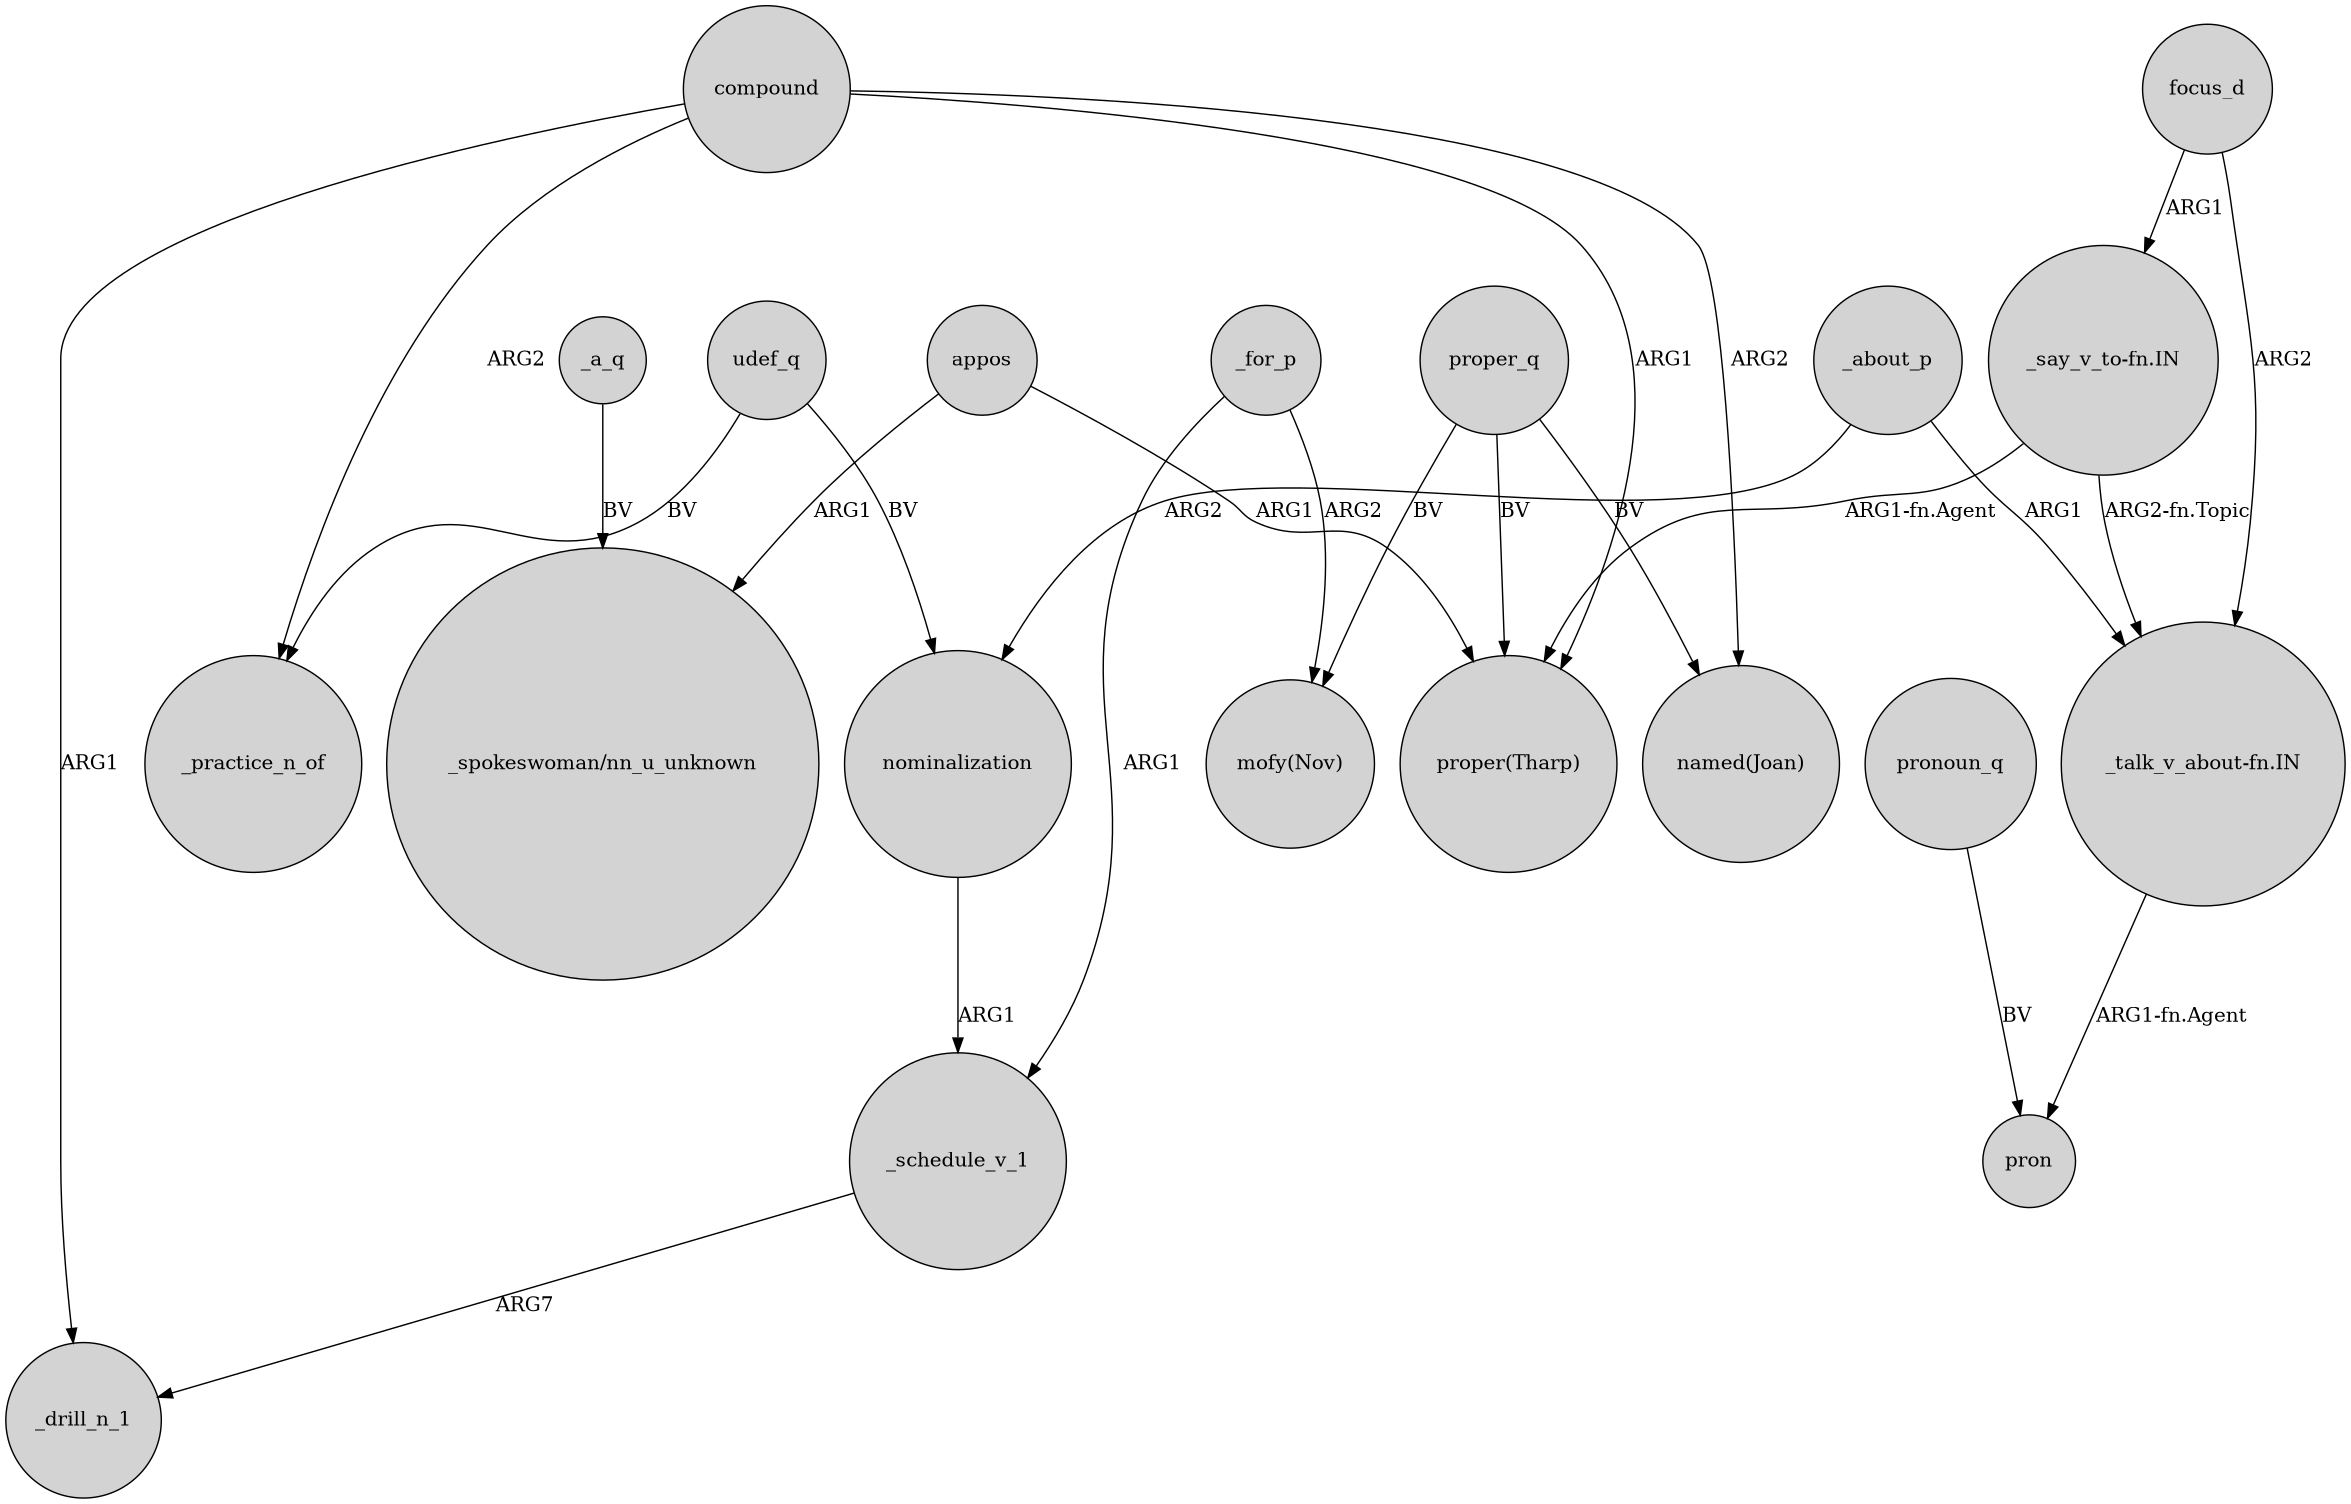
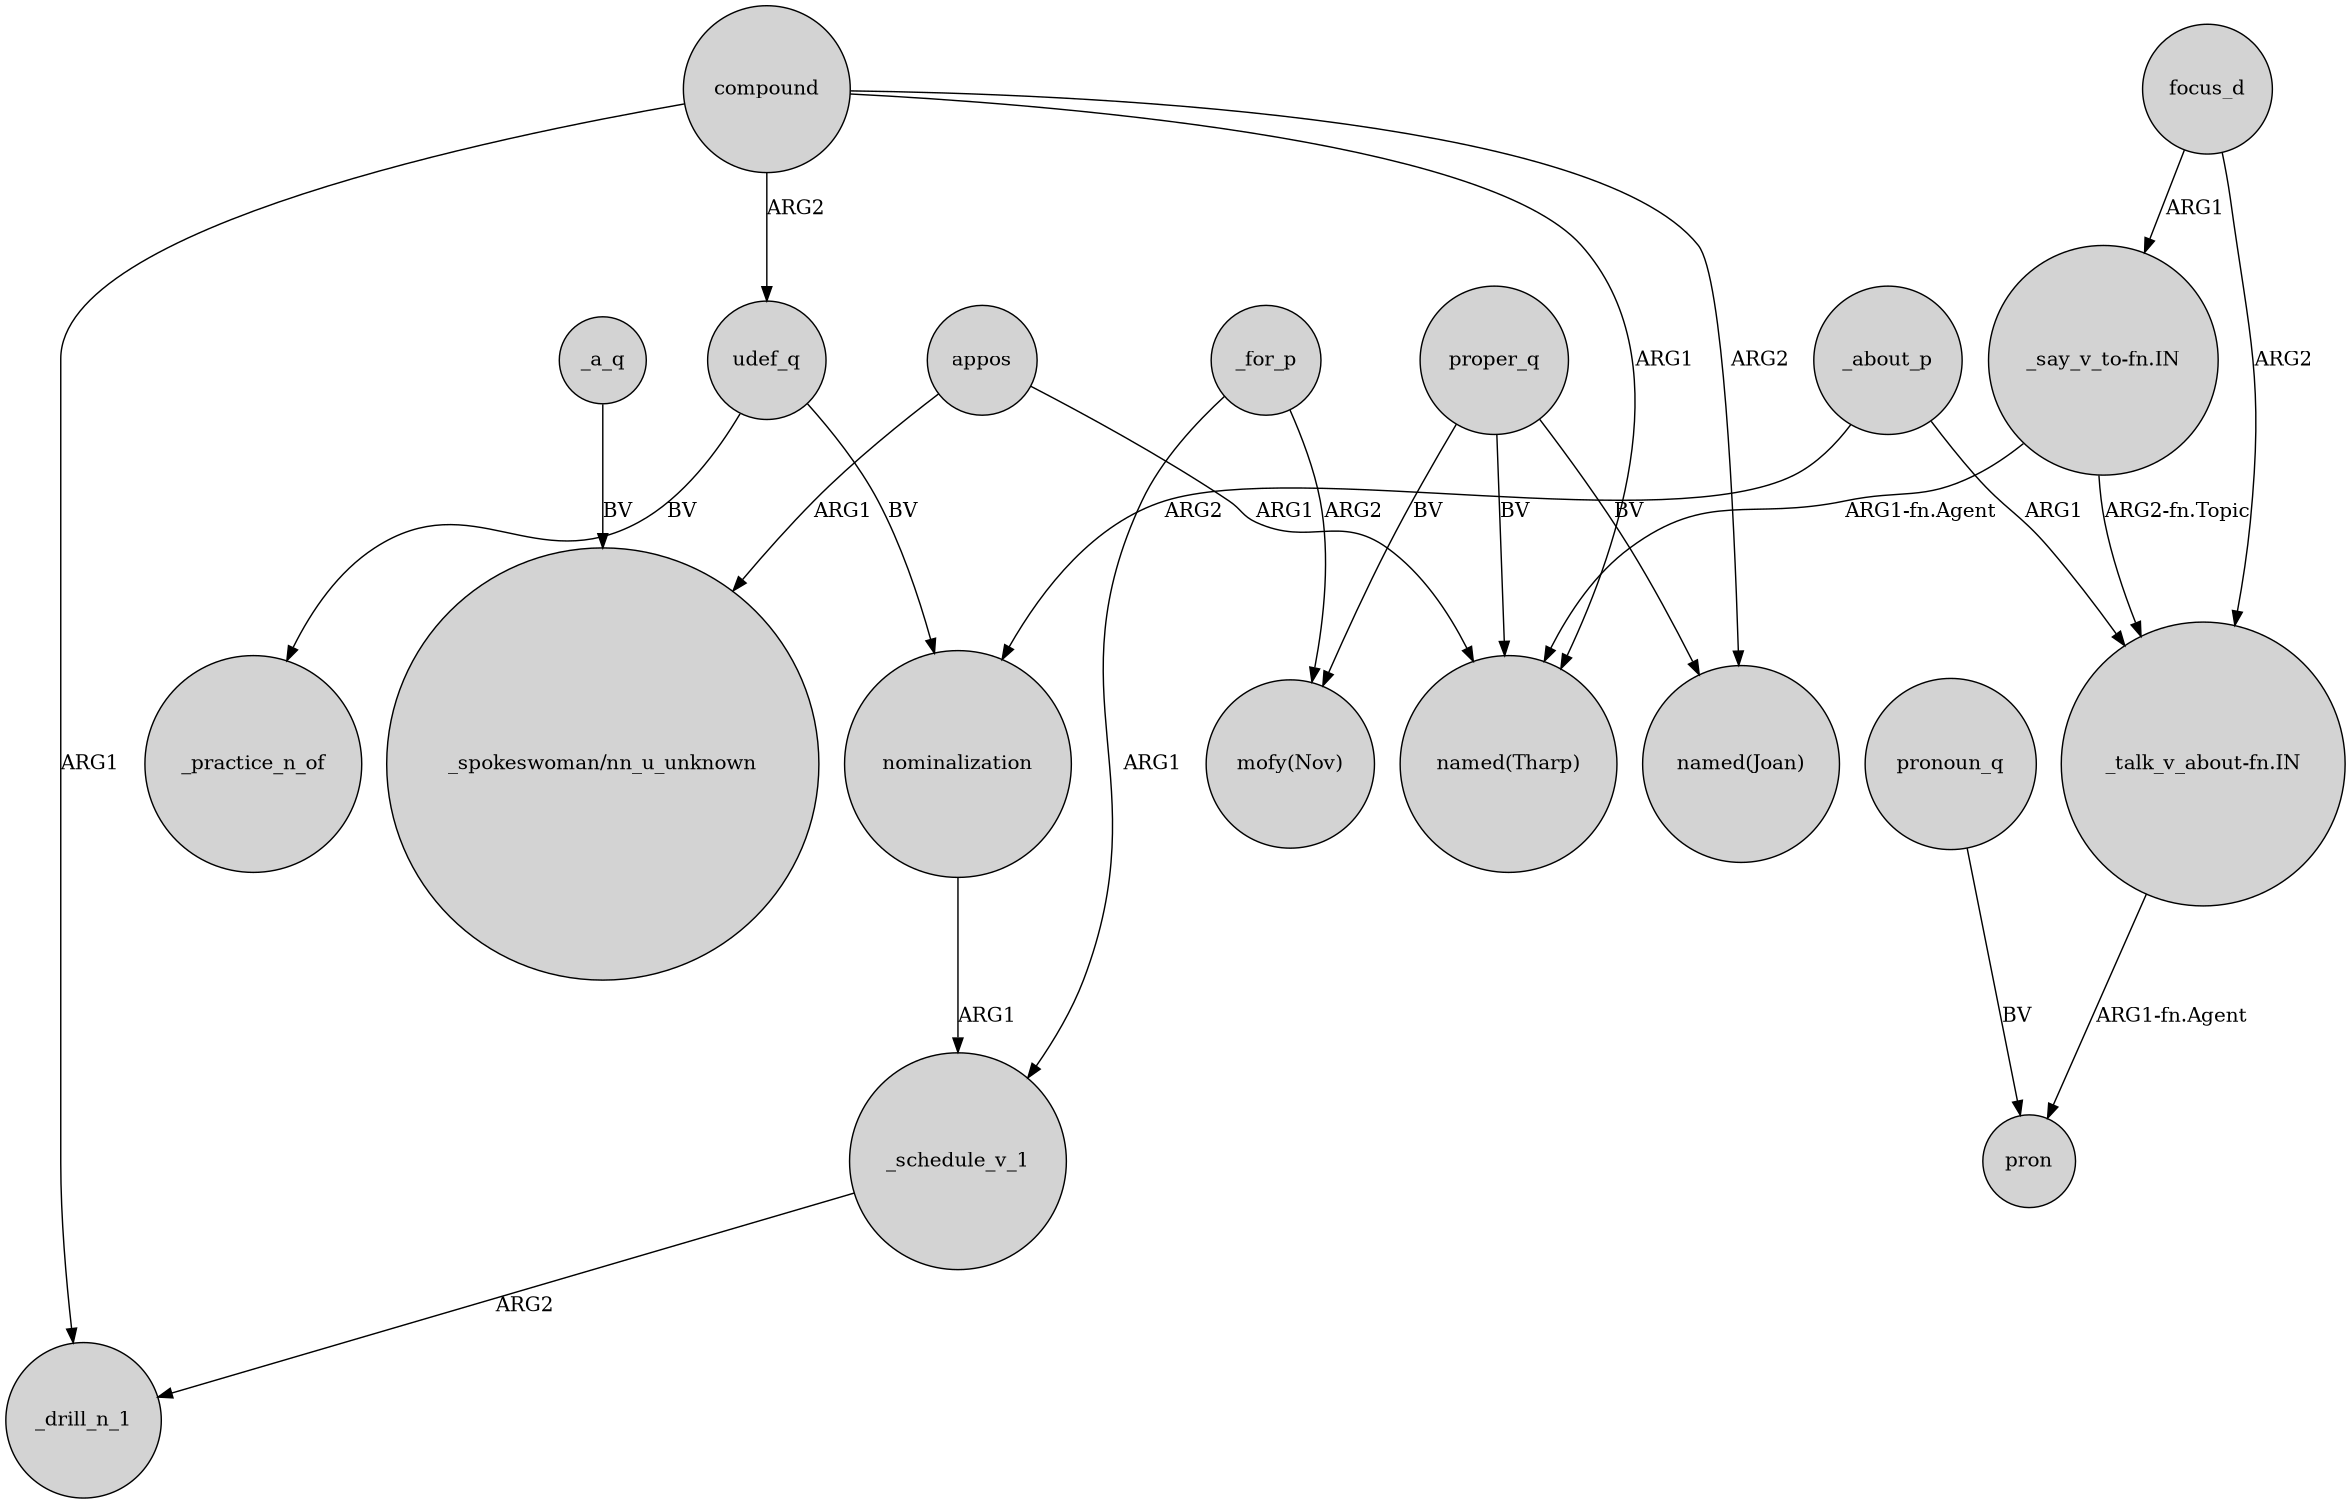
(423, 329) -> (767, 230)
(1509, 764) -> (1509, 764)
(525, 1306) -> (525, 1306)
